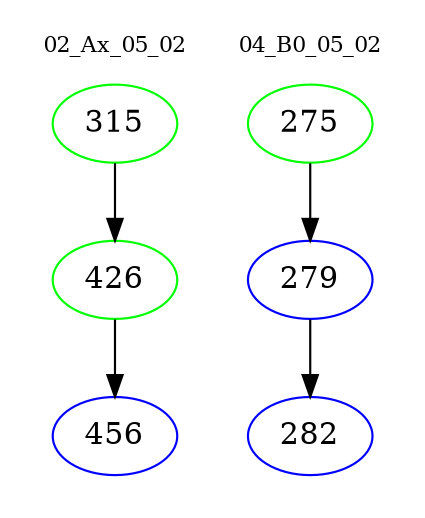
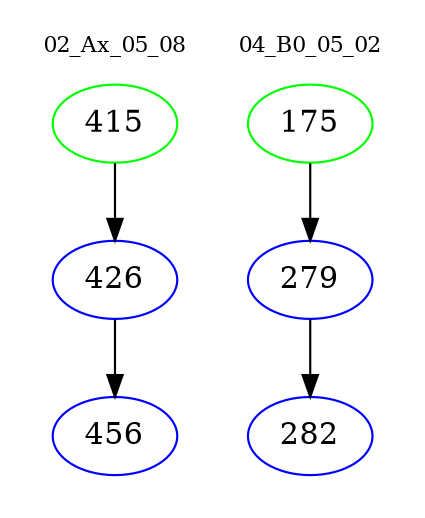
(115, 47) -> (115, 47)
(115, 124) -> (115, 124)
(310, 124) -> (310, 124)
(115, 280) -> (115, 280)
